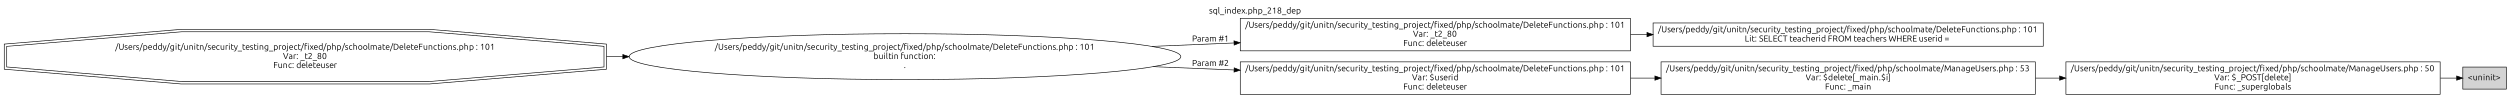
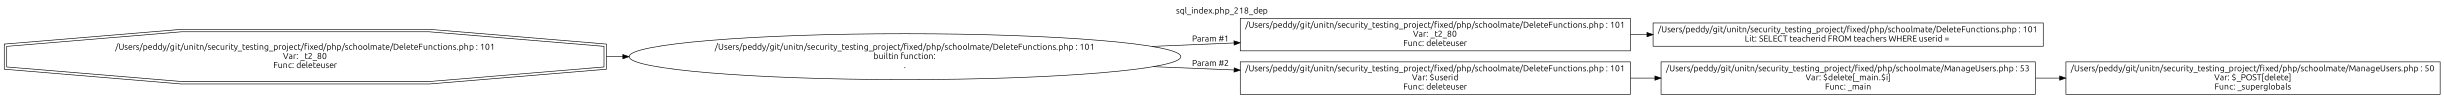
(2485, 78) -> none
